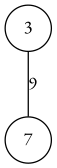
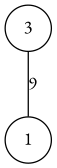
(28, 140) -> (28, 140)
